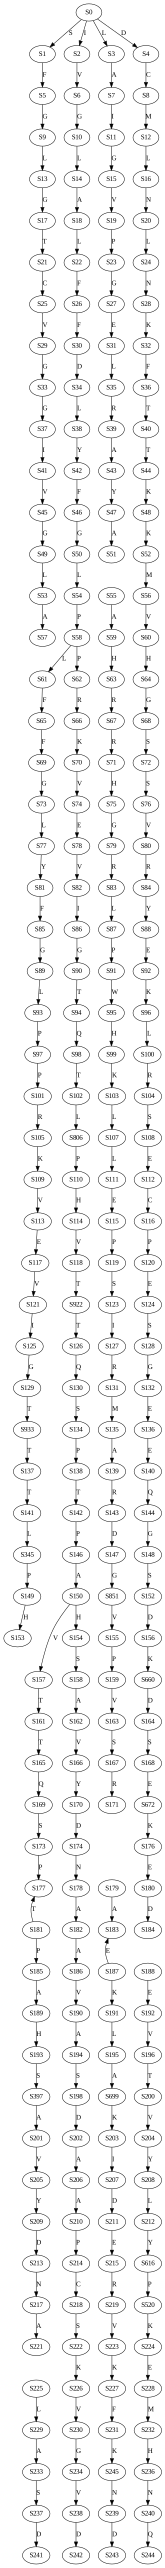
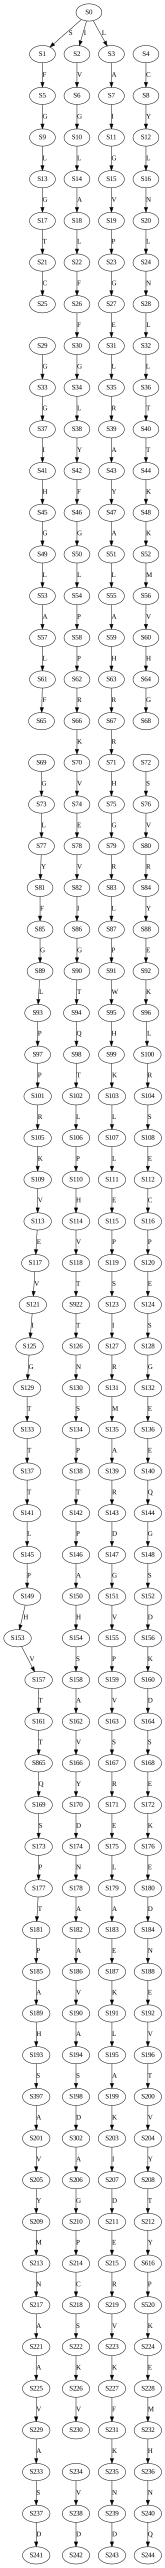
(115, 32) -> none
(148, 117) -> (148, 117)
(42, 323) -> none
(148, 325) -> (148, 325)
(79, 367) -> (79, 367)
(148, 367) -> (148, 367)
(45, 492) -> (45, 492)
none -> (111, 573)
(61, 657) -> (42, 656)
(41, 740) -> none
(146, 740) -> none
(76, 1138) -> (76, 1138)
(78, 1367) -> (78, 1367)
(27, 1430) -> (27, 1430)
(27, 1555) -> (27, 1555)
(112, 1597) -> (112, 1597)
(51, 1633) -> (27, 1657)
(148, 1680) -> (148, 1680)
(39, 1763) -> (39, 1763)
(148, 1805) -> (148, 1805)
none -> (112, 1847)
(31, 1911) -> (38, 1907)
none -> (148, 1949)
(106, 1953) -> (112, 1949)
(112, 2097) -> (112, 2097)
(76, 2139) -> (76, 2139)
(78, 2201) -> (78, 2201)
(150, 2201) -> (150, 2201)
(39, 2243) -> (39, 2243)
none -> (36, 2365)
(39, 2409) -> (39, 2409)
(76, 2449) -> none
(112, 2472) -> (112, 2472)
